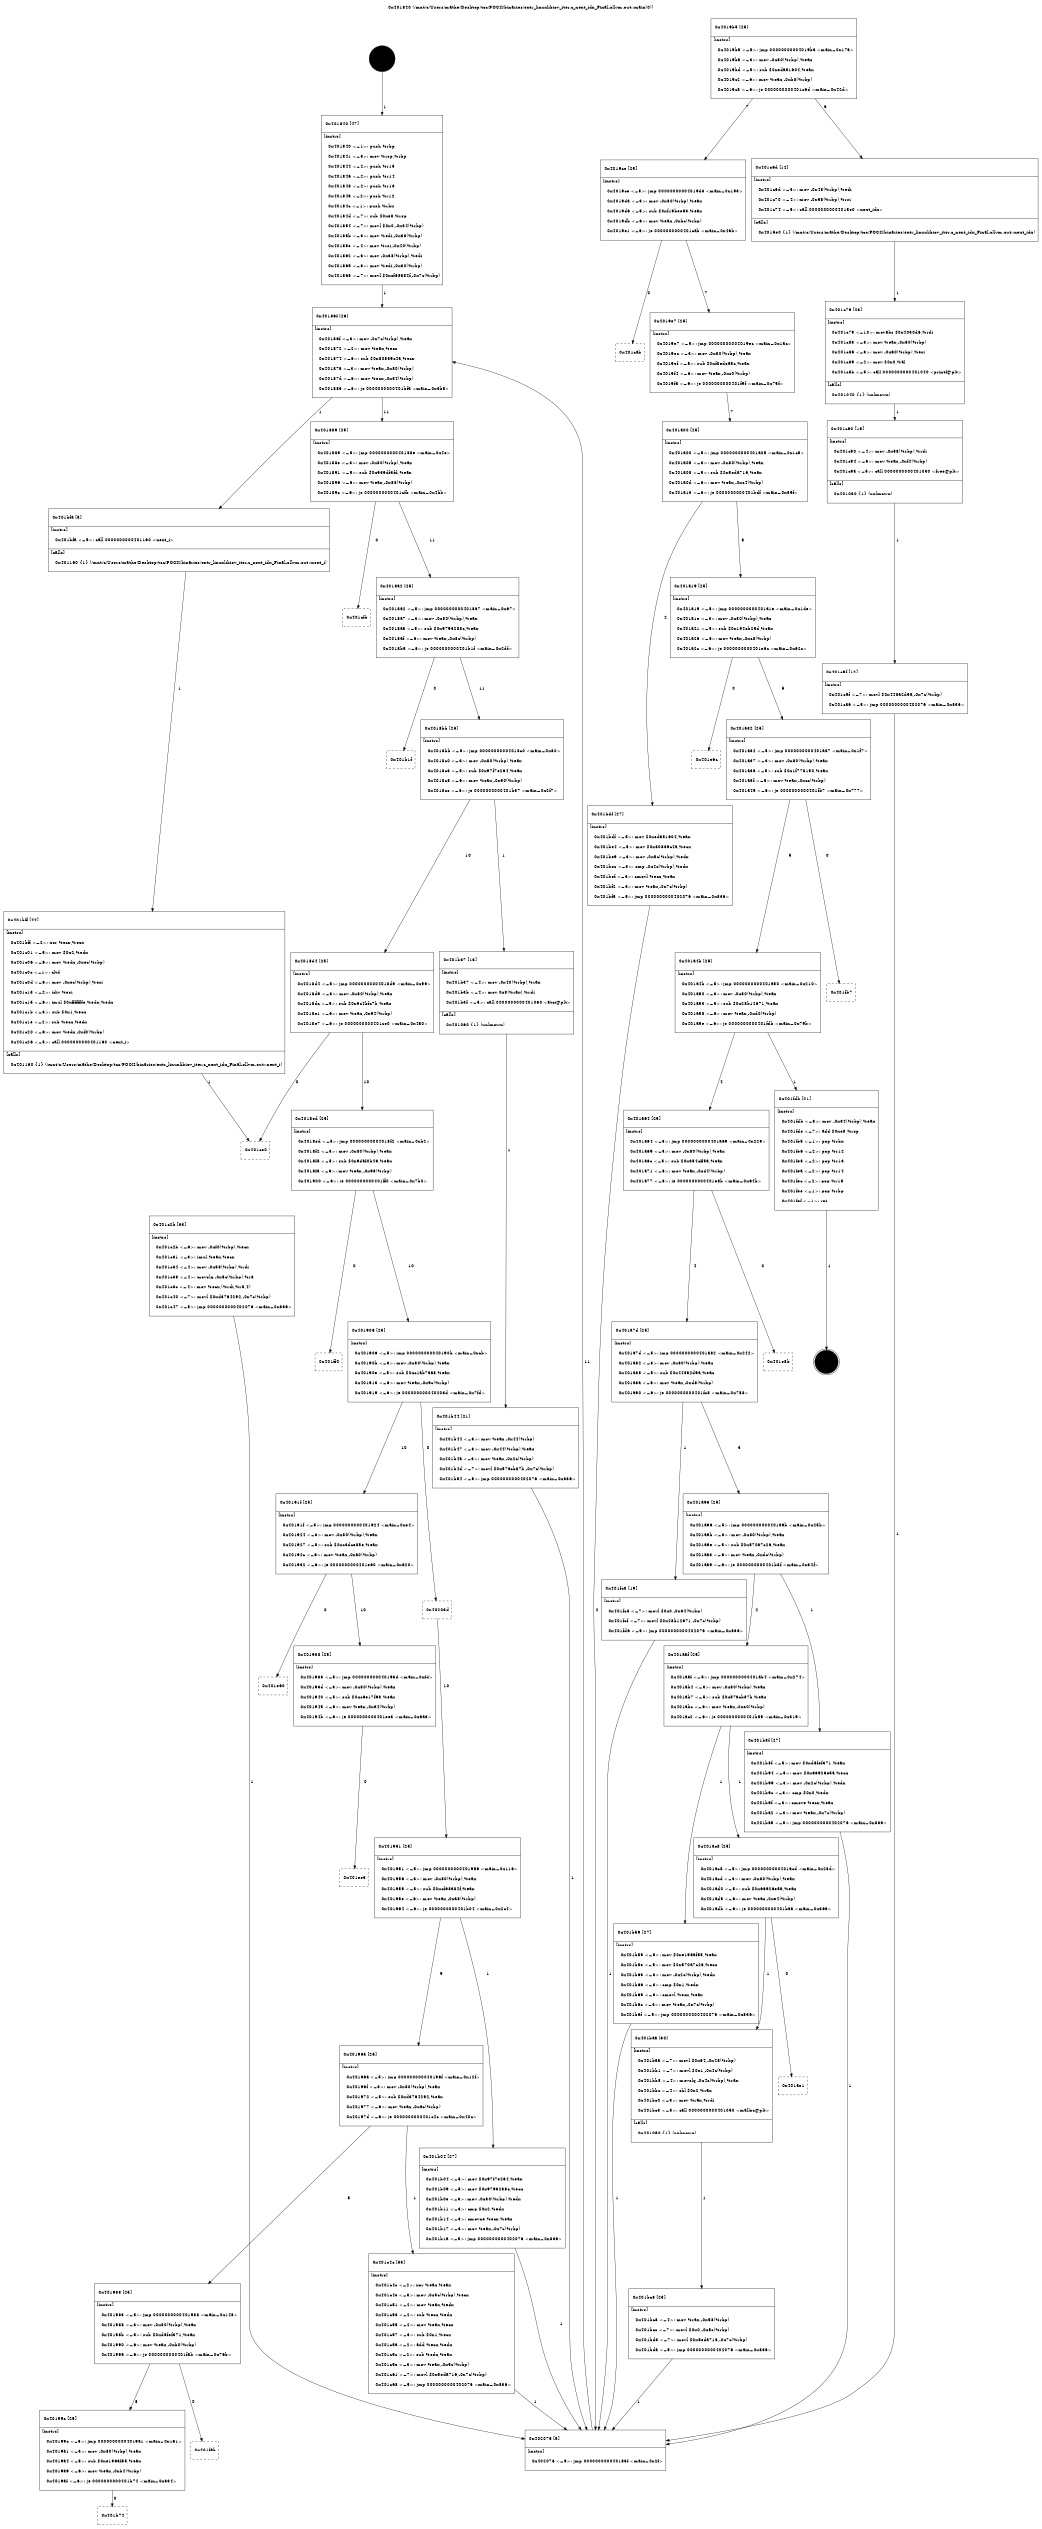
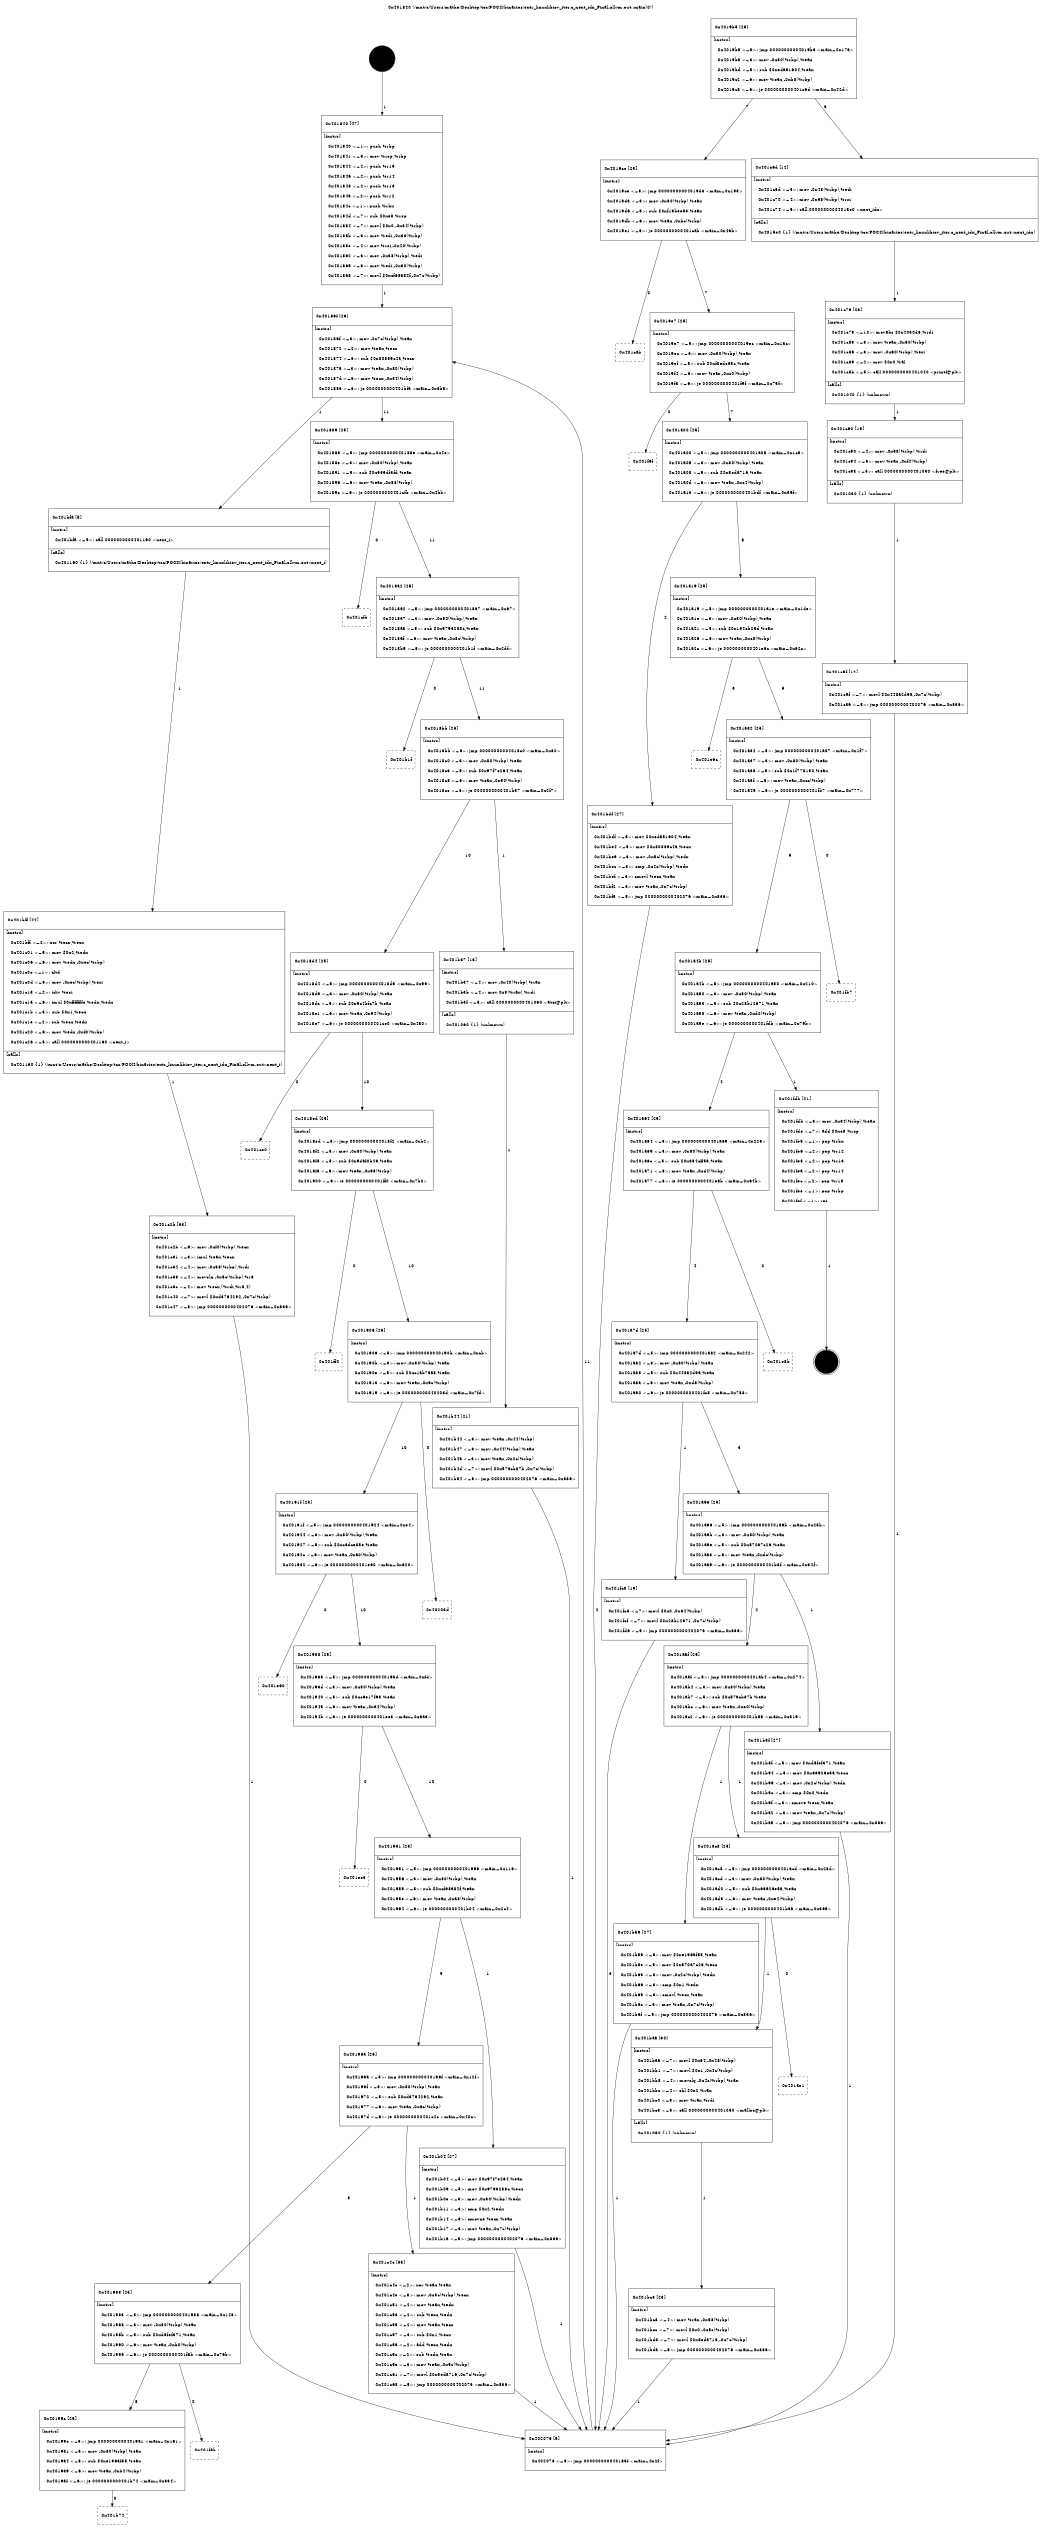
none -> (643, 462)
(733, 689) -> (733, 689)
(224, 1106) -> (187, 1143)
(442, 1727) -> (406, 1780)
(610, 1974) -> (610, 1974)
